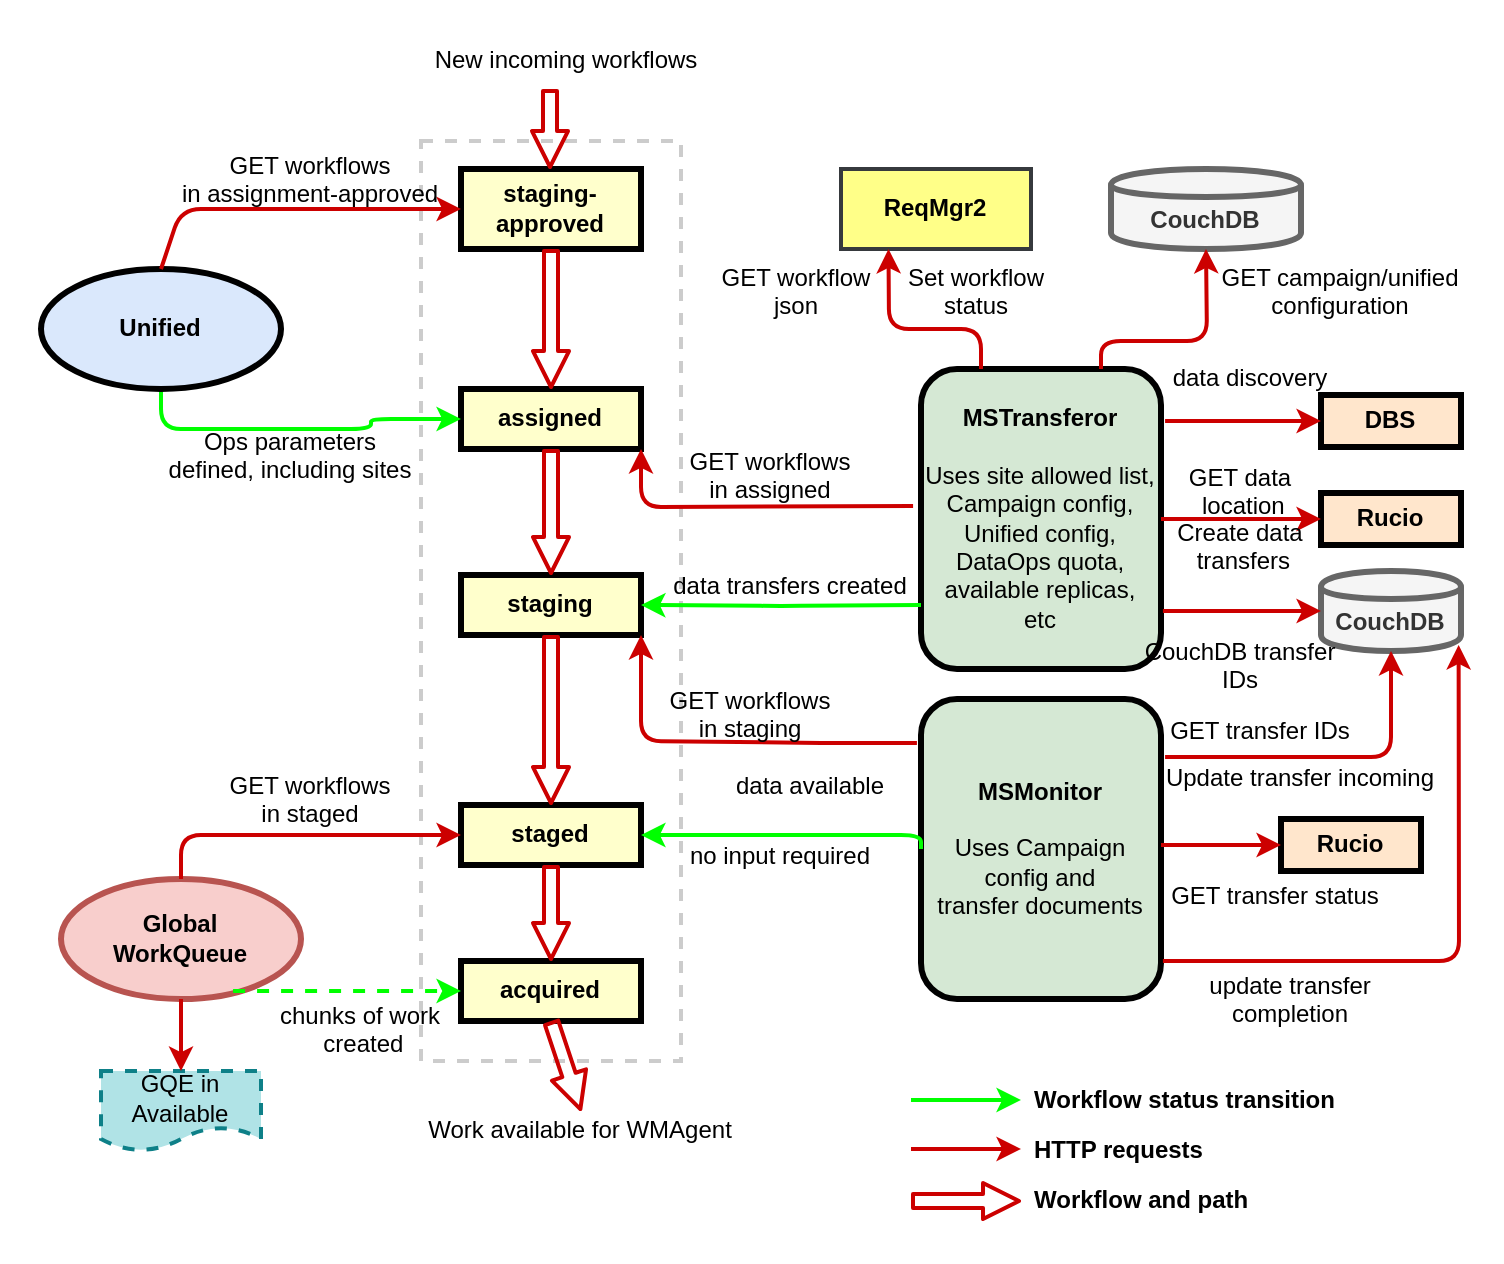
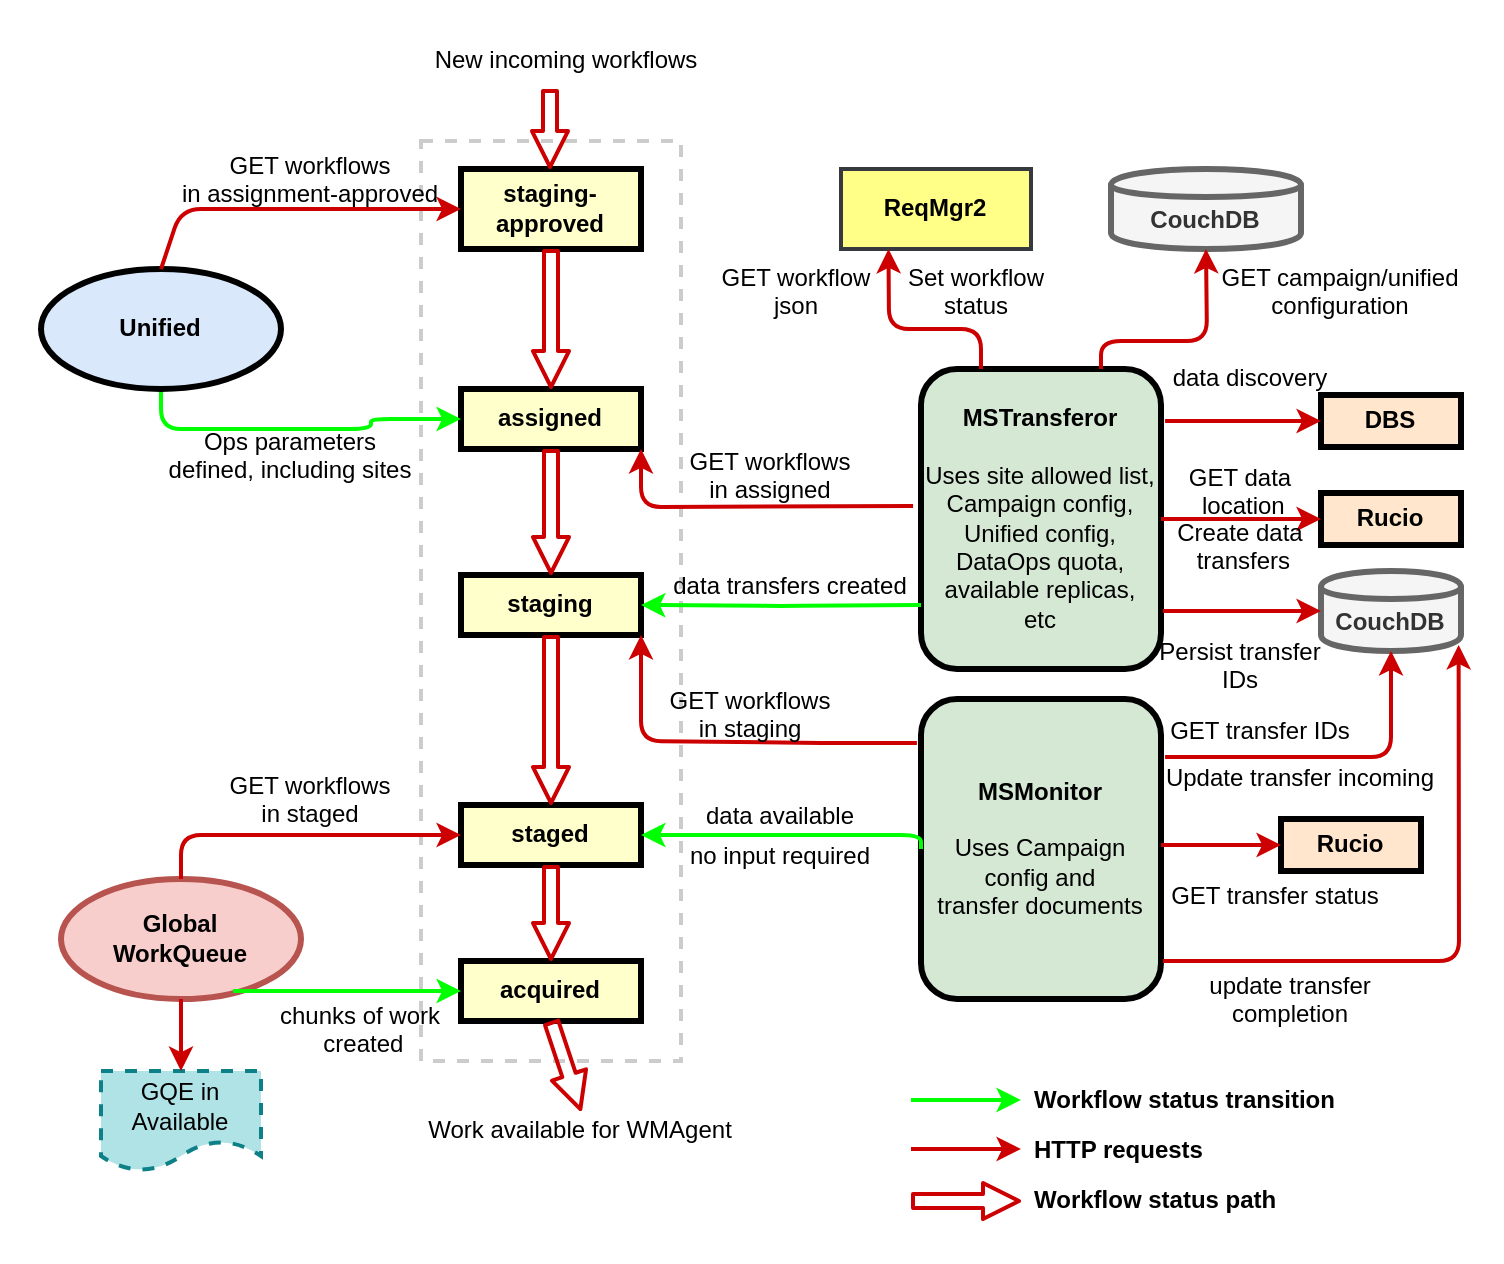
(1240, 652) -> (1240, 652)
(811, 784) -> (781, 814)
(250, 991) -> (250, 991)
(181, 1111) -> (181, 1121)
(1140, 1201) -> (1160, 1201)
